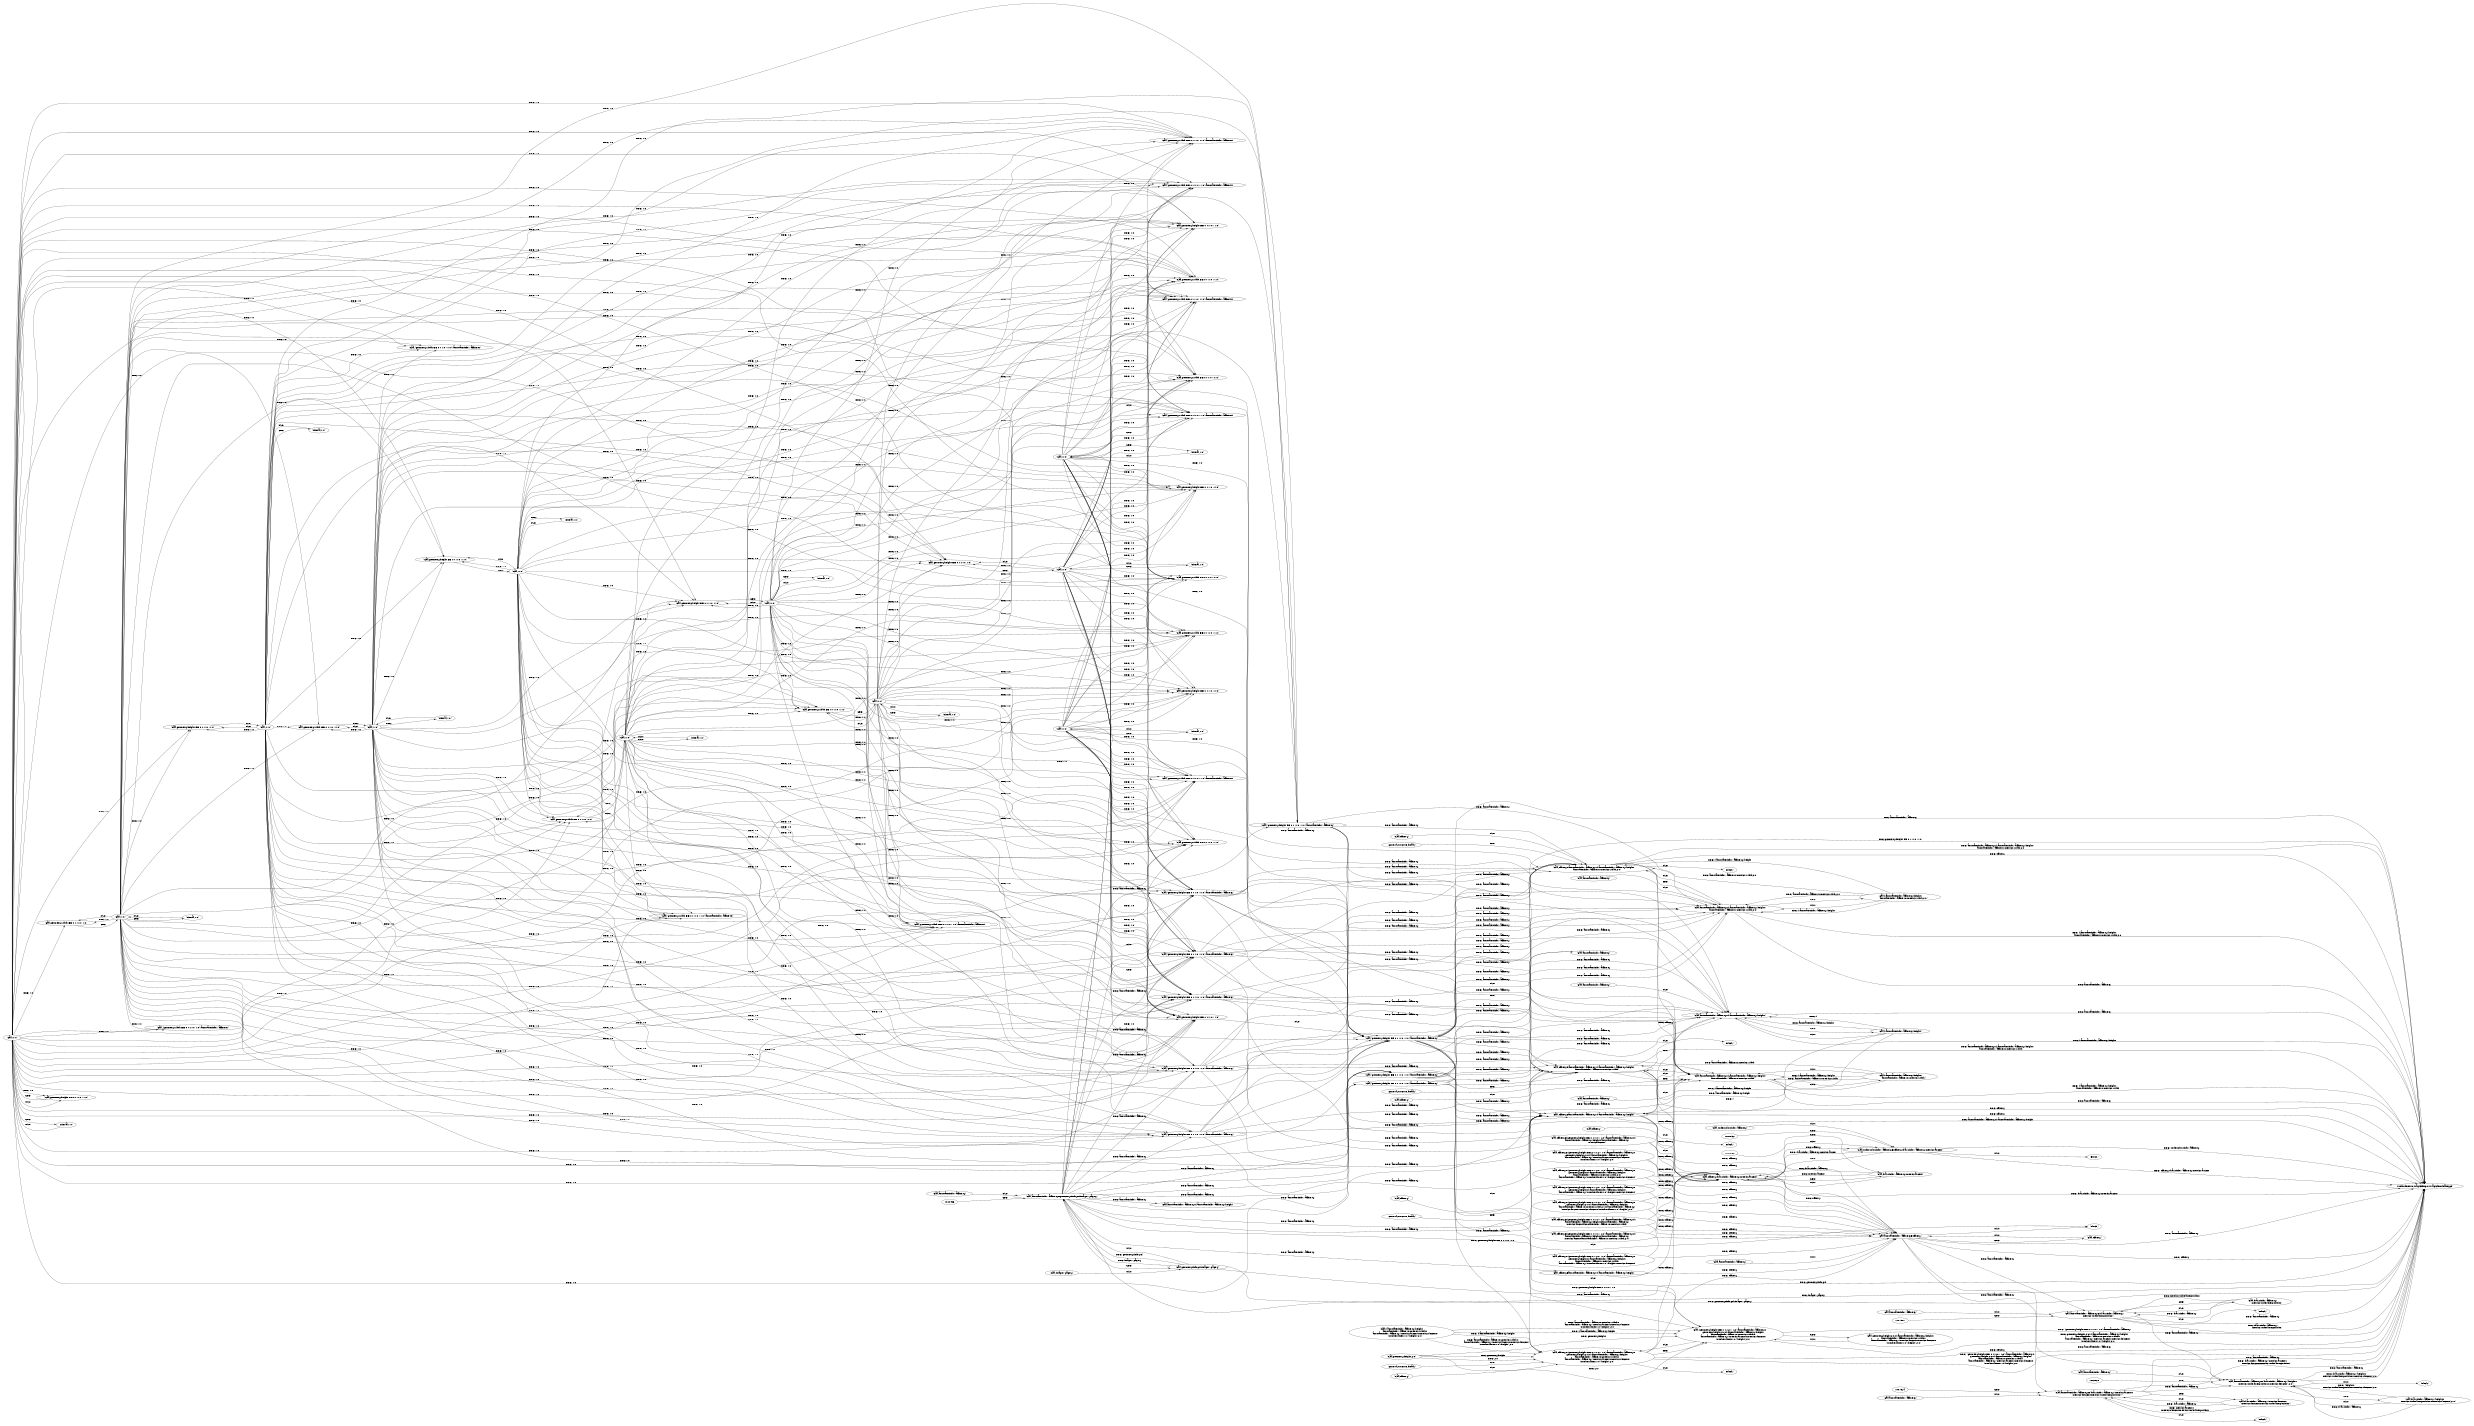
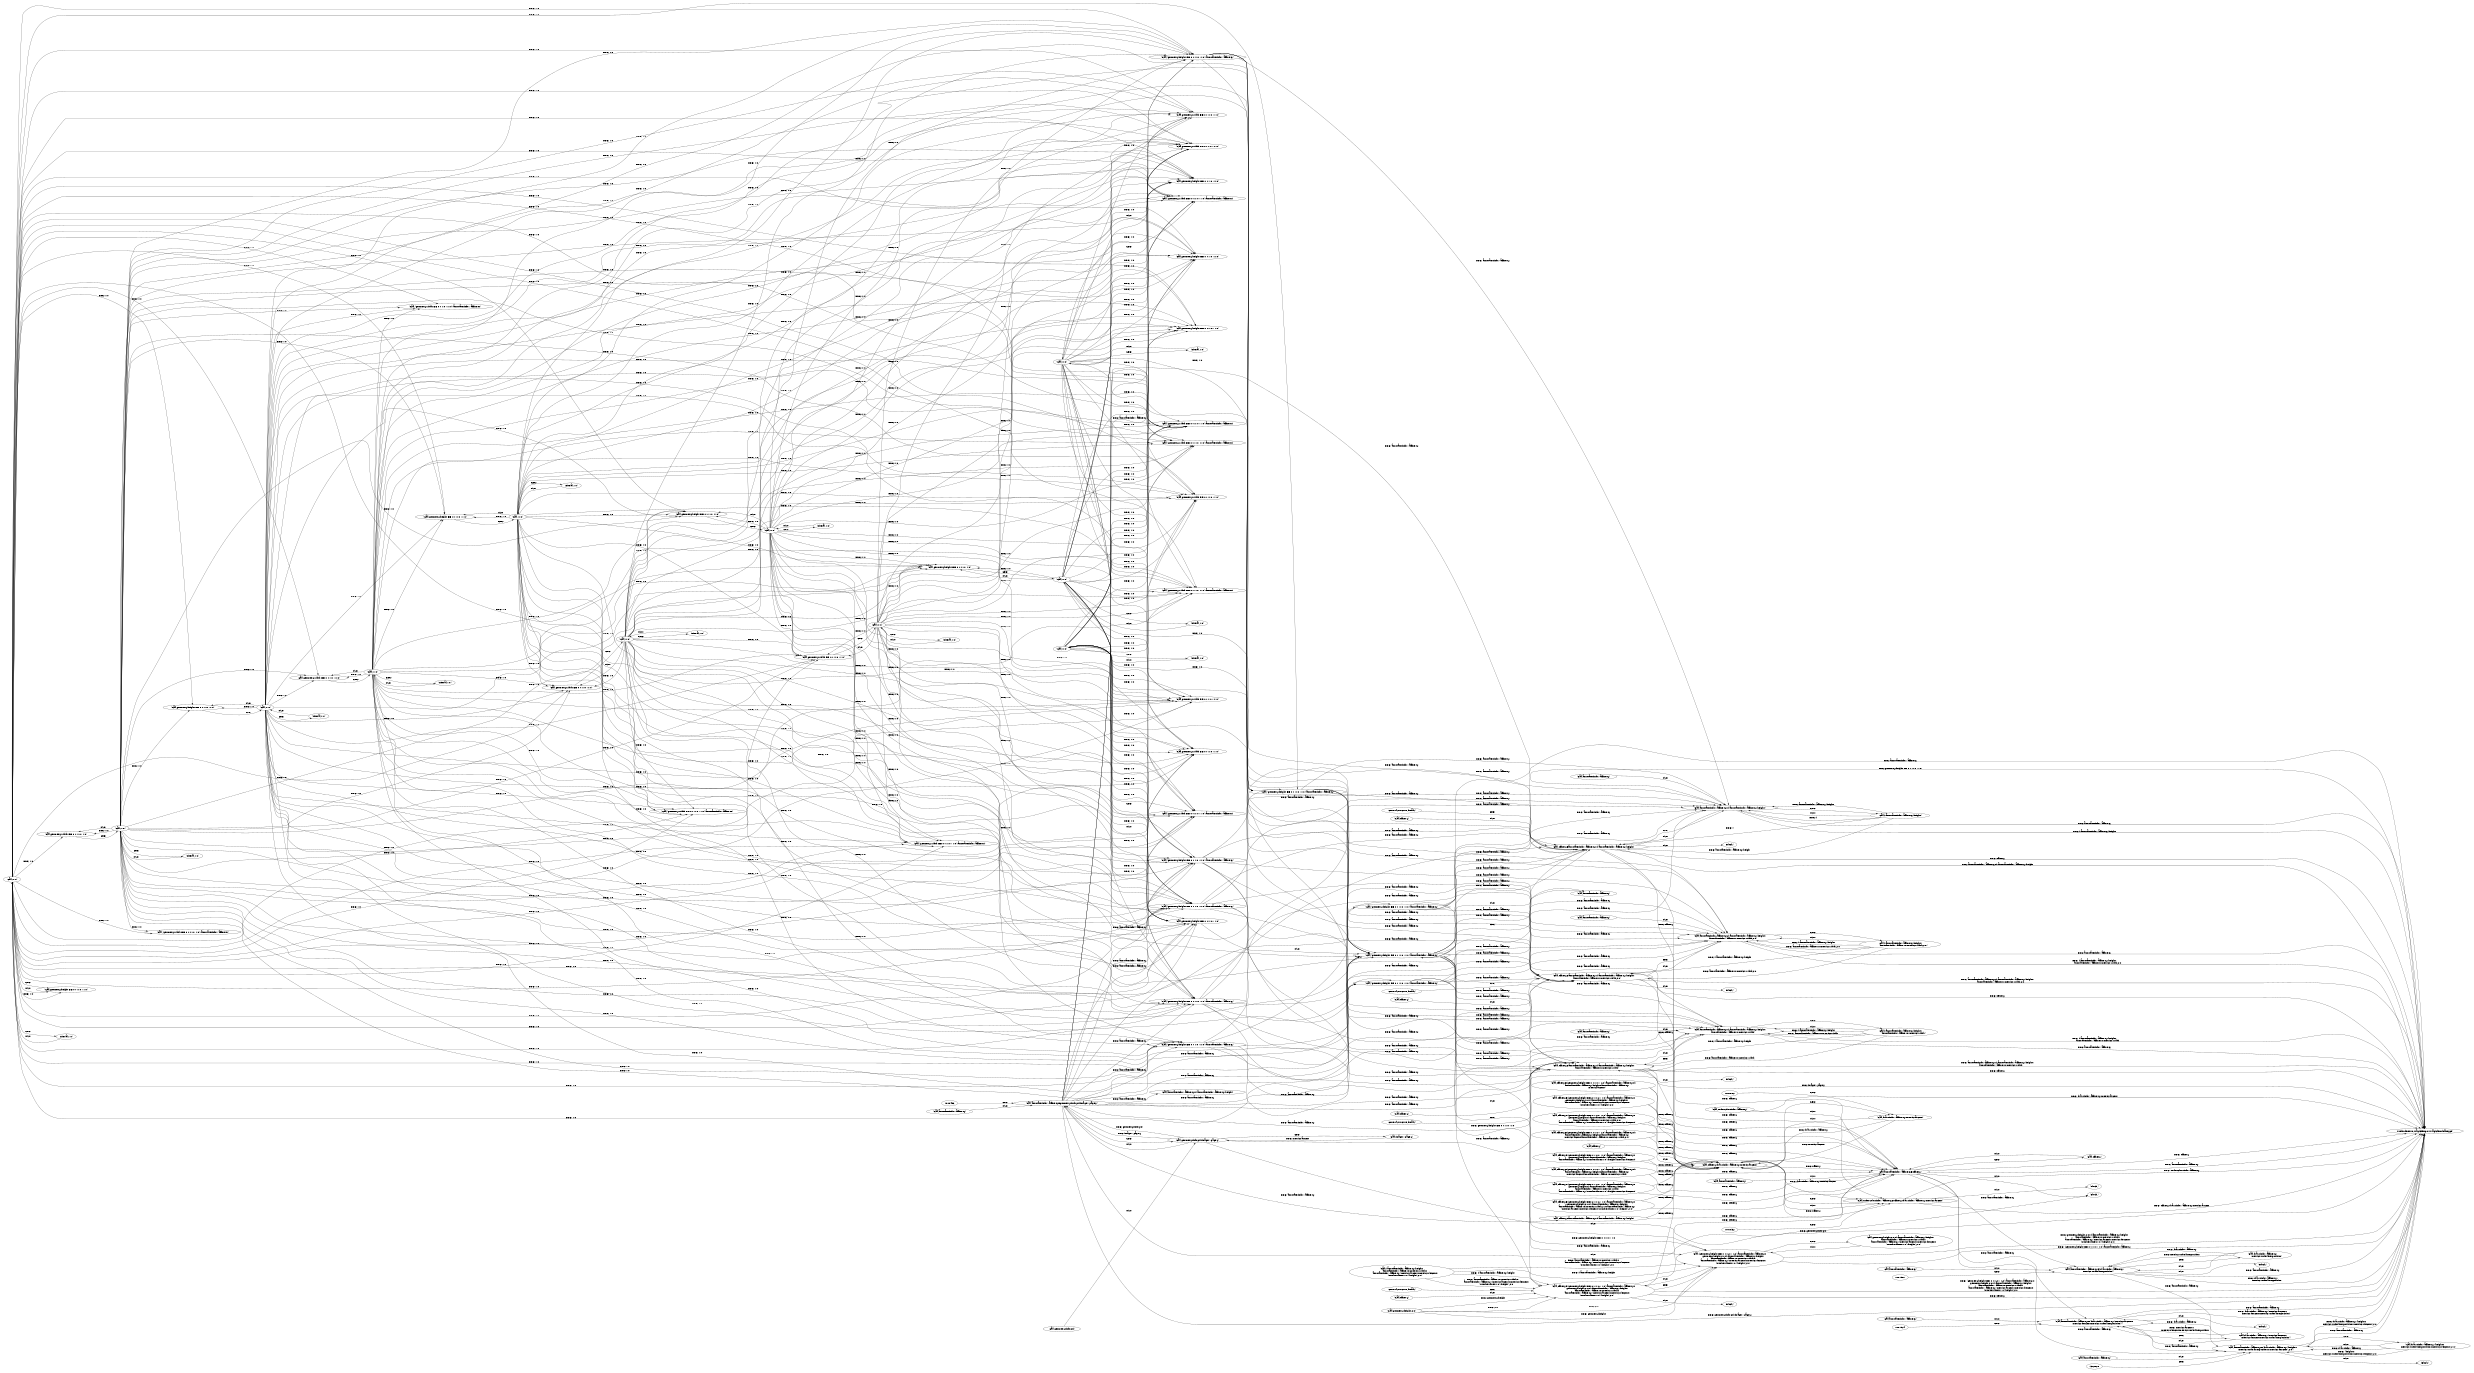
none -> (1302, 1136)
(2080, 1195) -> (2081, 1097)
(1129, 1272) -> (1298, 1139)
none -> (1062, 1329)
(2094, 1380) -> (2094, 1366)
